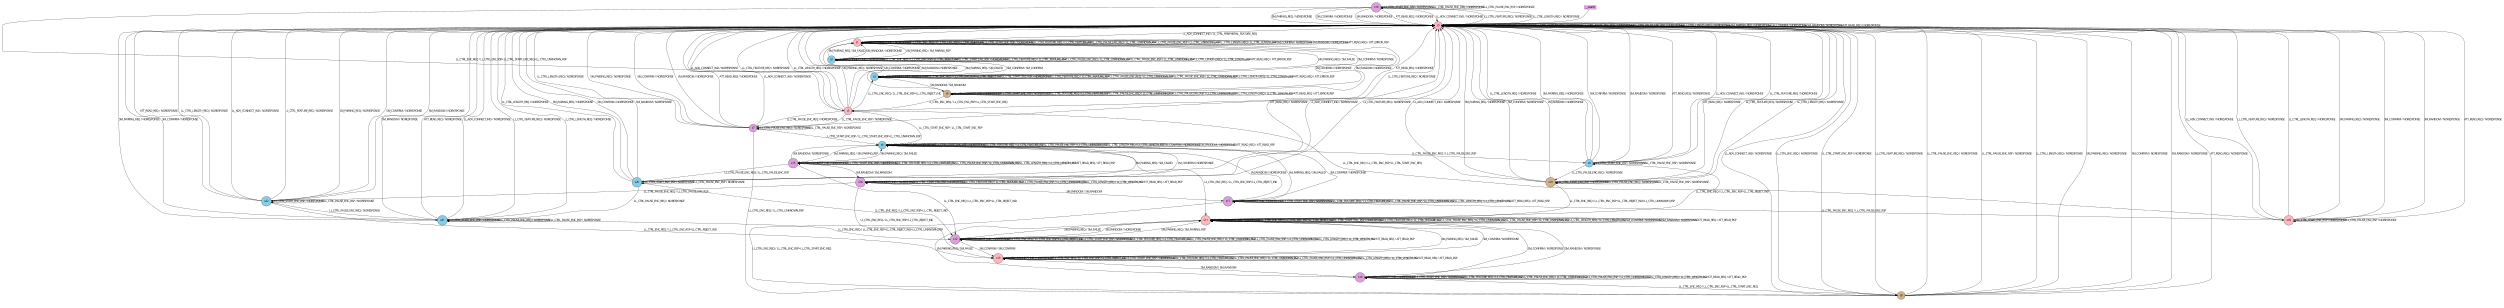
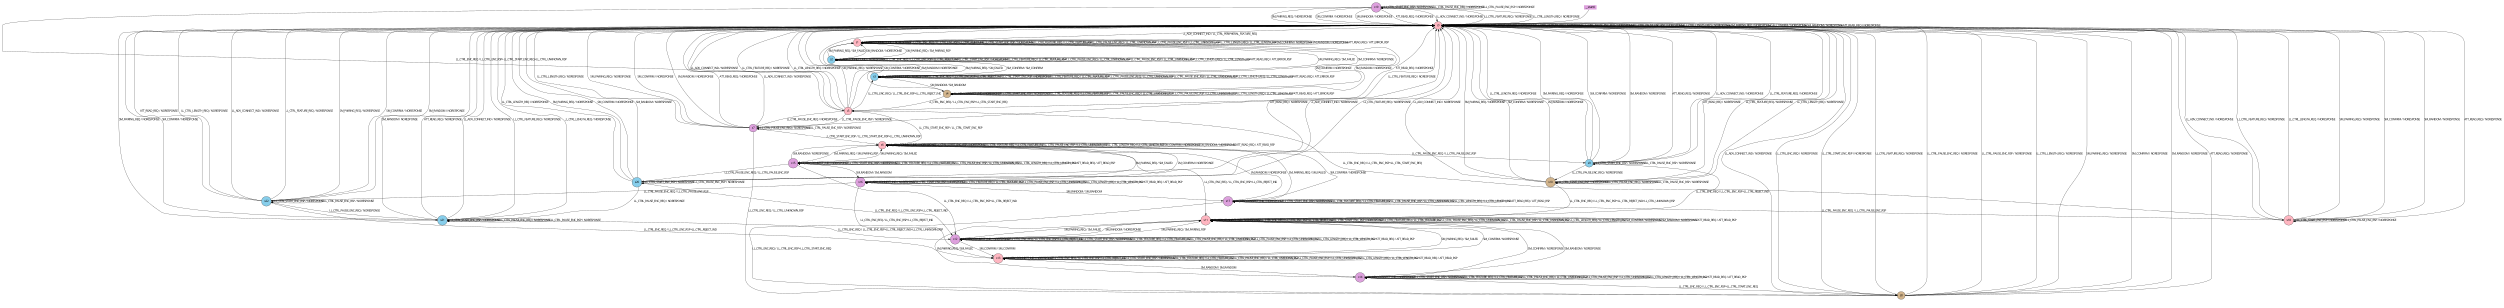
(882, 145) -> (882, 145)
